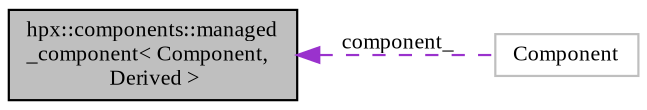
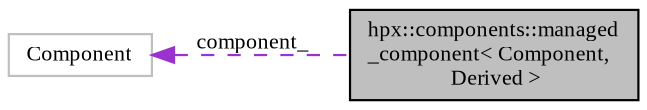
(407, 55) -> (262, 55)
